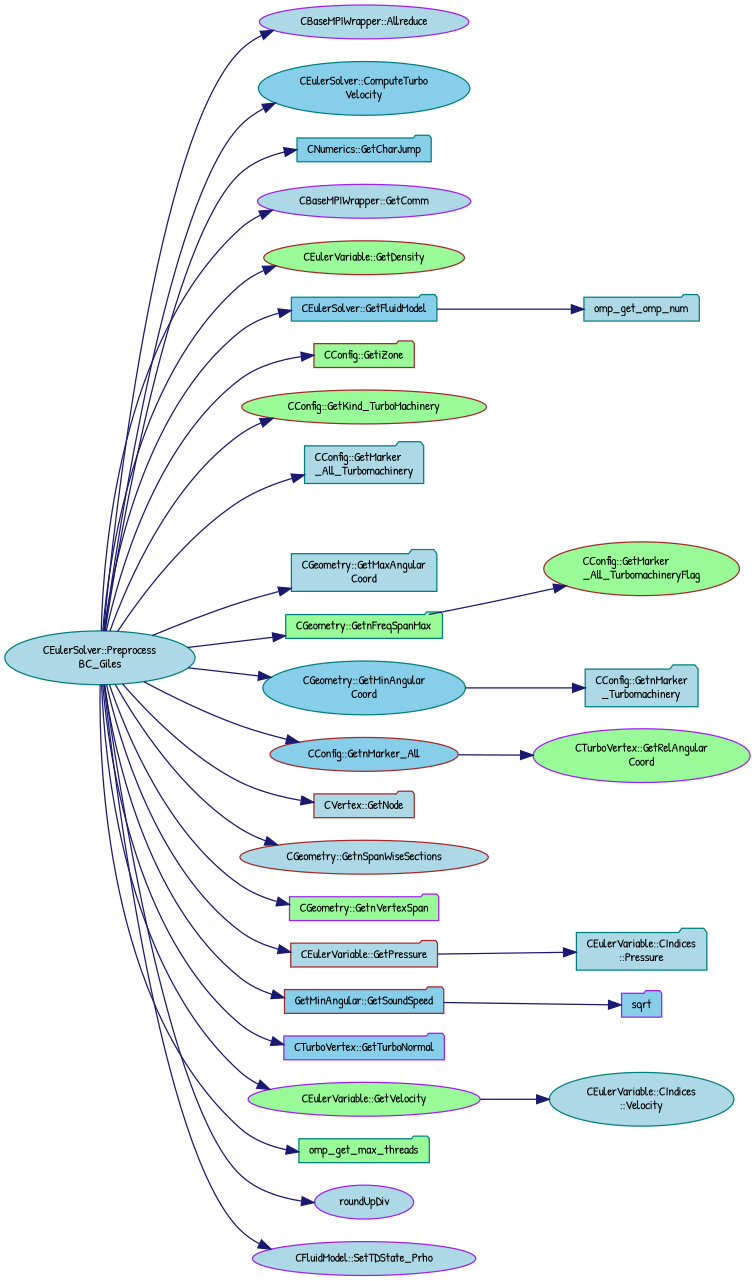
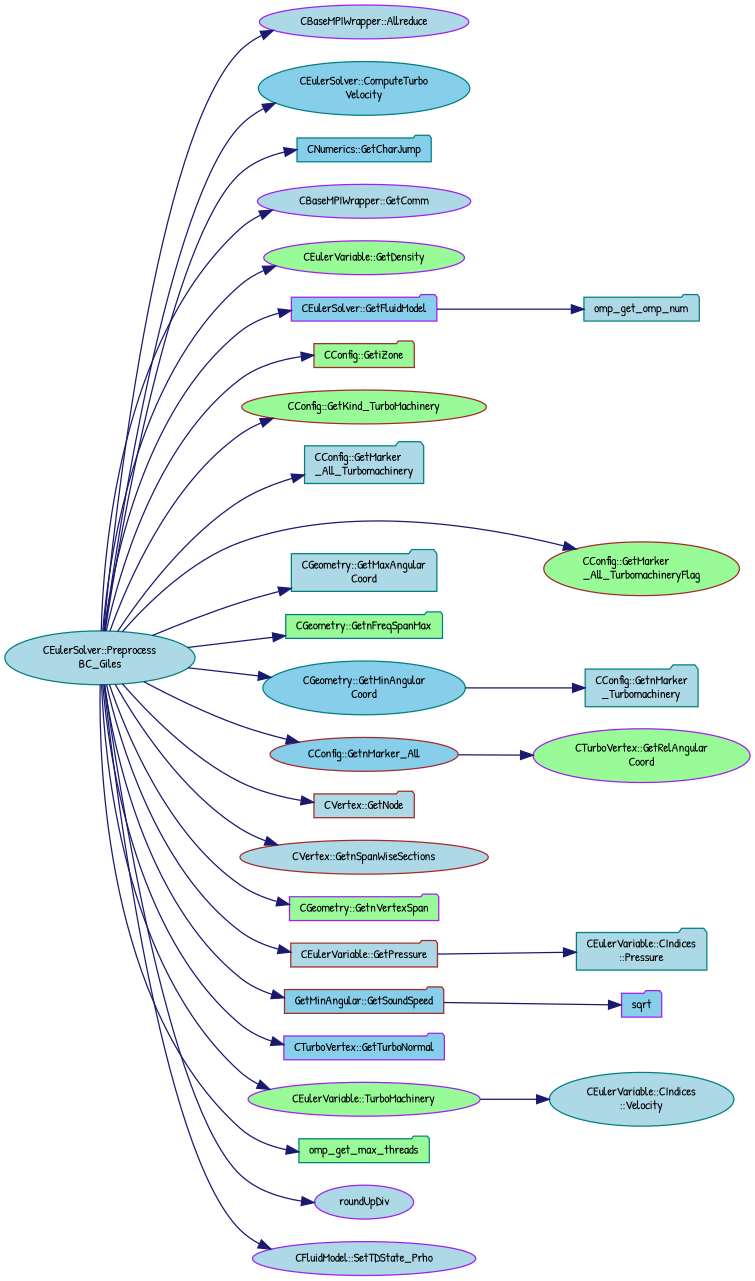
(364, 258) -> (364, 258)
(364, 309) -> (364, 309)
(491, 602) -> (327, 524)
(364, 857) -> (364, 857)
(364, 1099) -> (364, 1099)
